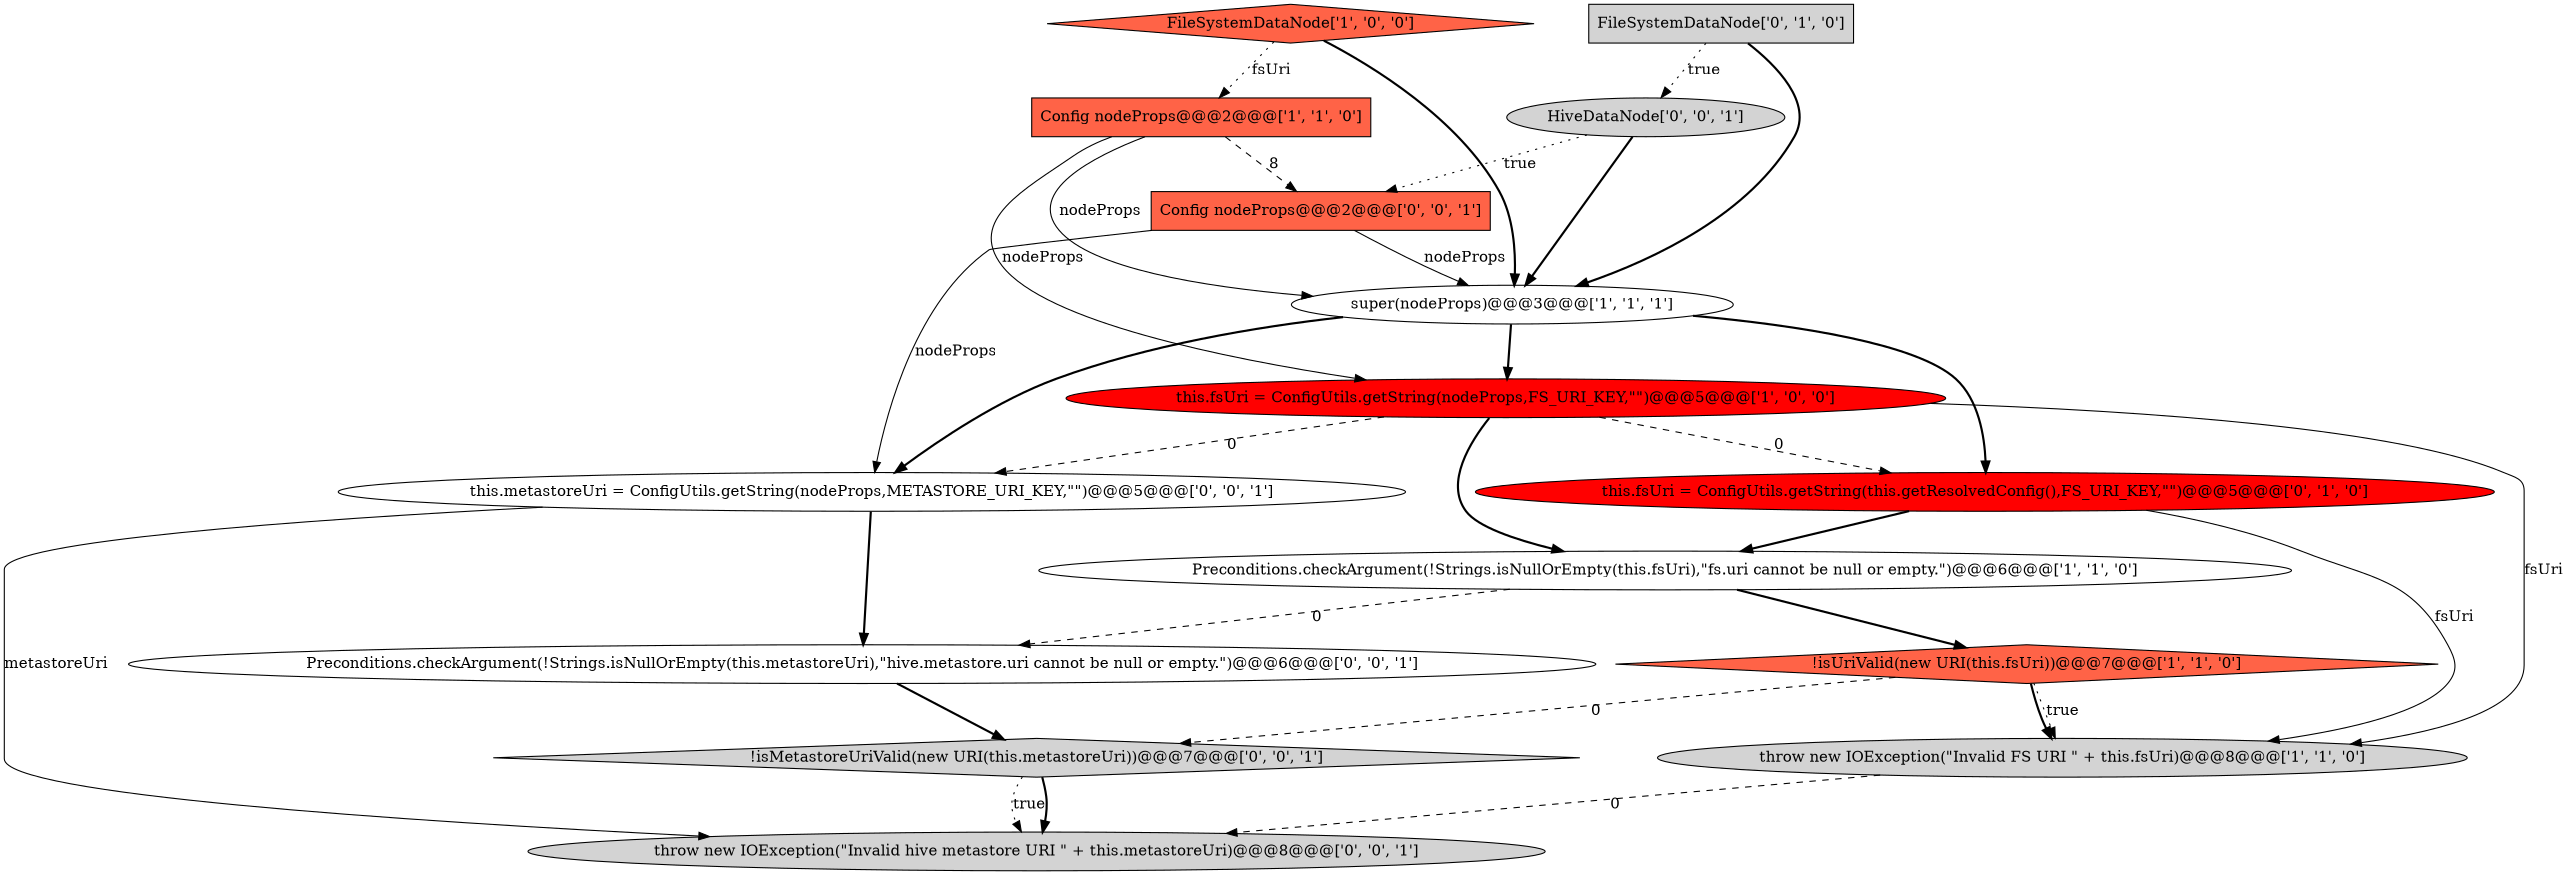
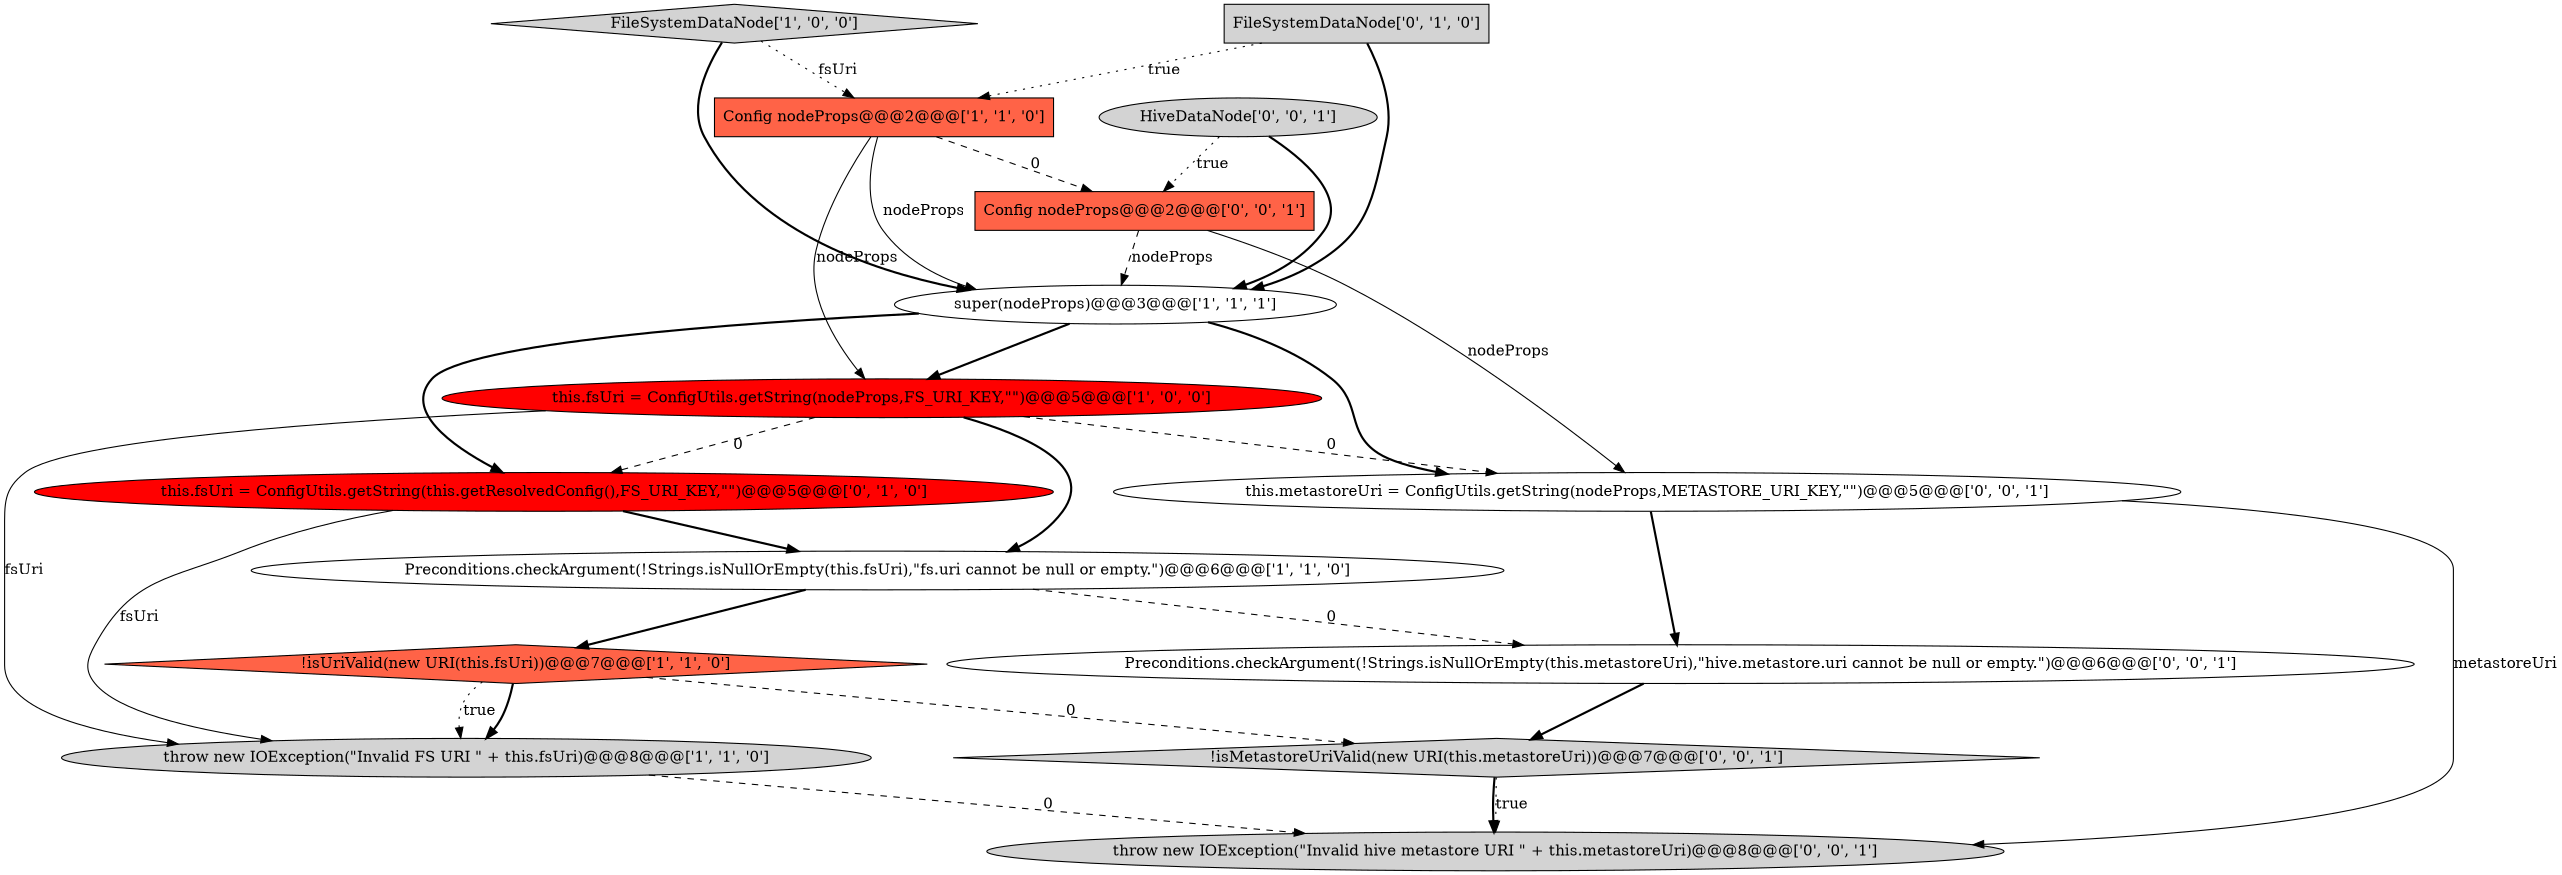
(1291, 24) -> (734, 24)
(1687, 66) -> (1126, 69)
(1274, 164) -> (1036, 164)
(1406, 257) -> (1132, 253)
